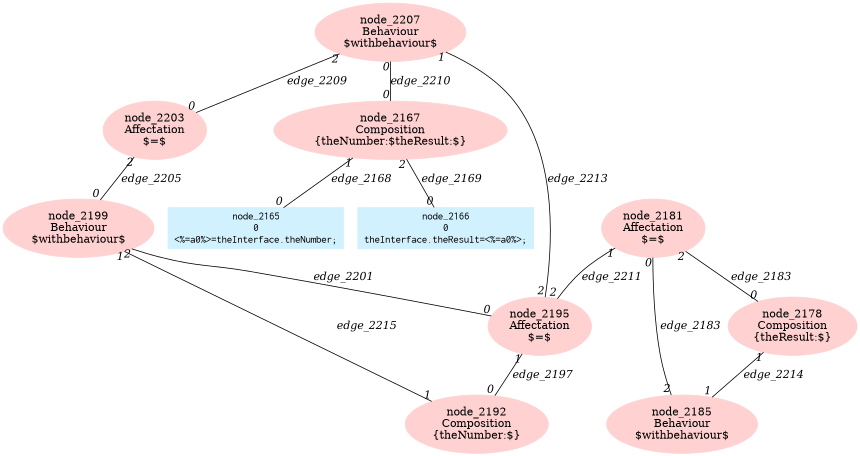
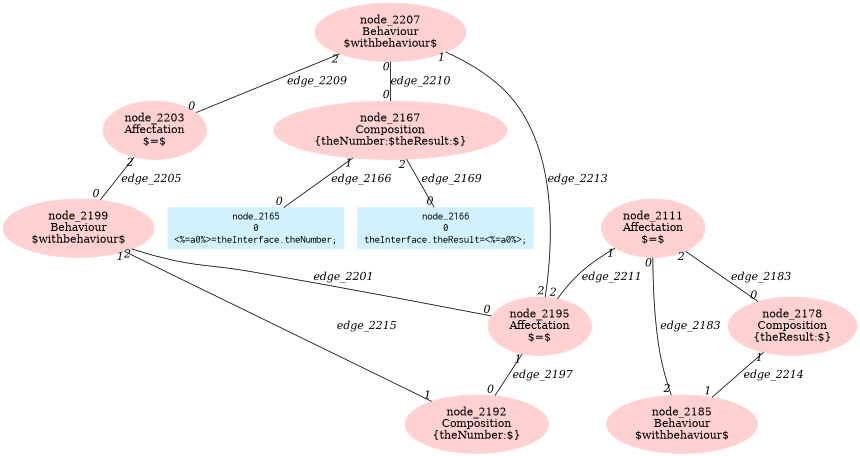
(362, 179) -> (362, 179)
(653, 228) -> (653, 228)
